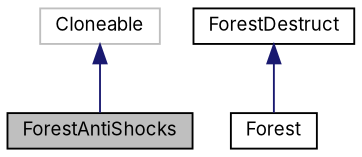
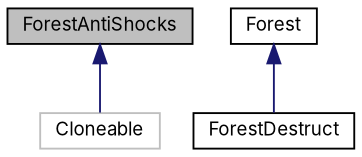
(100, 88) -> (100, 88)
(274, 88) -> (274, 88)
